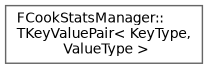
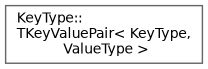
(104, 34) -> (104, 34)
